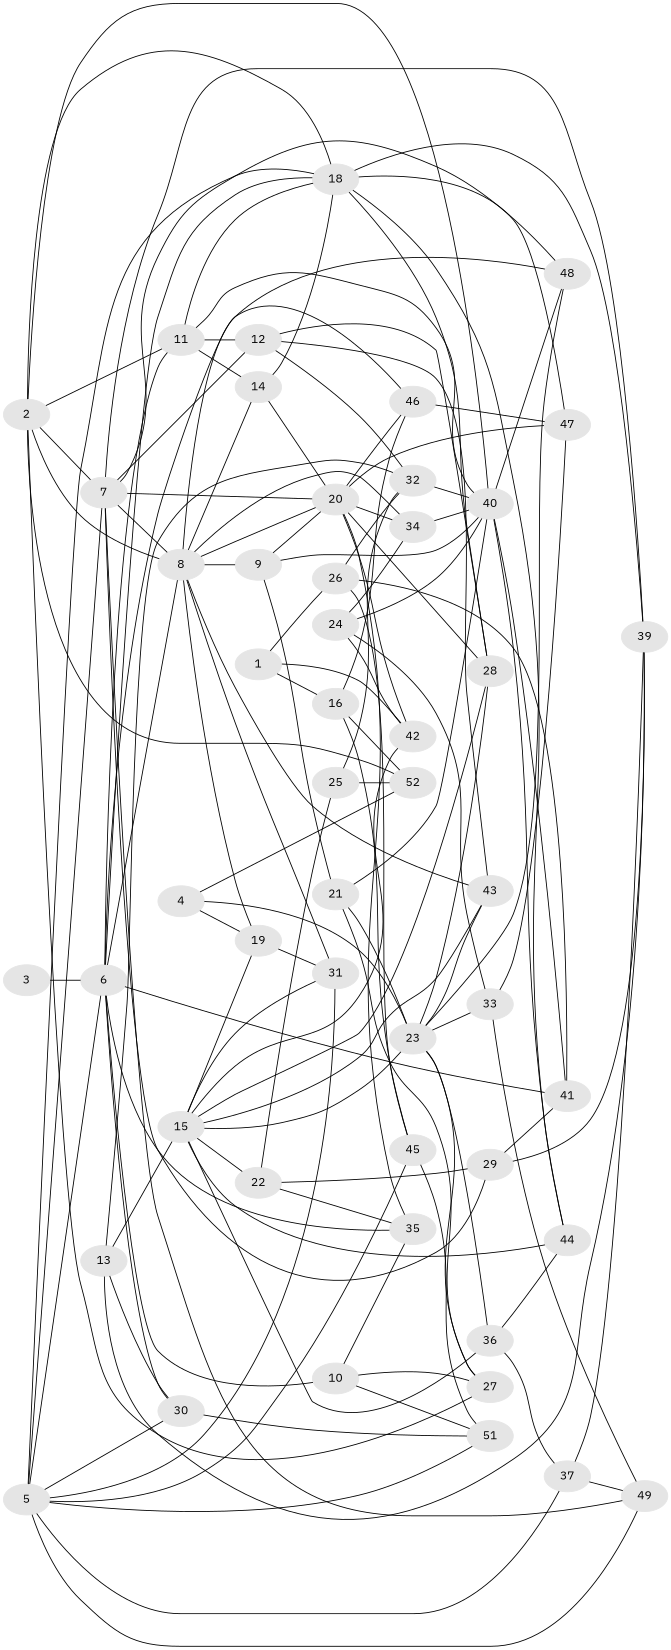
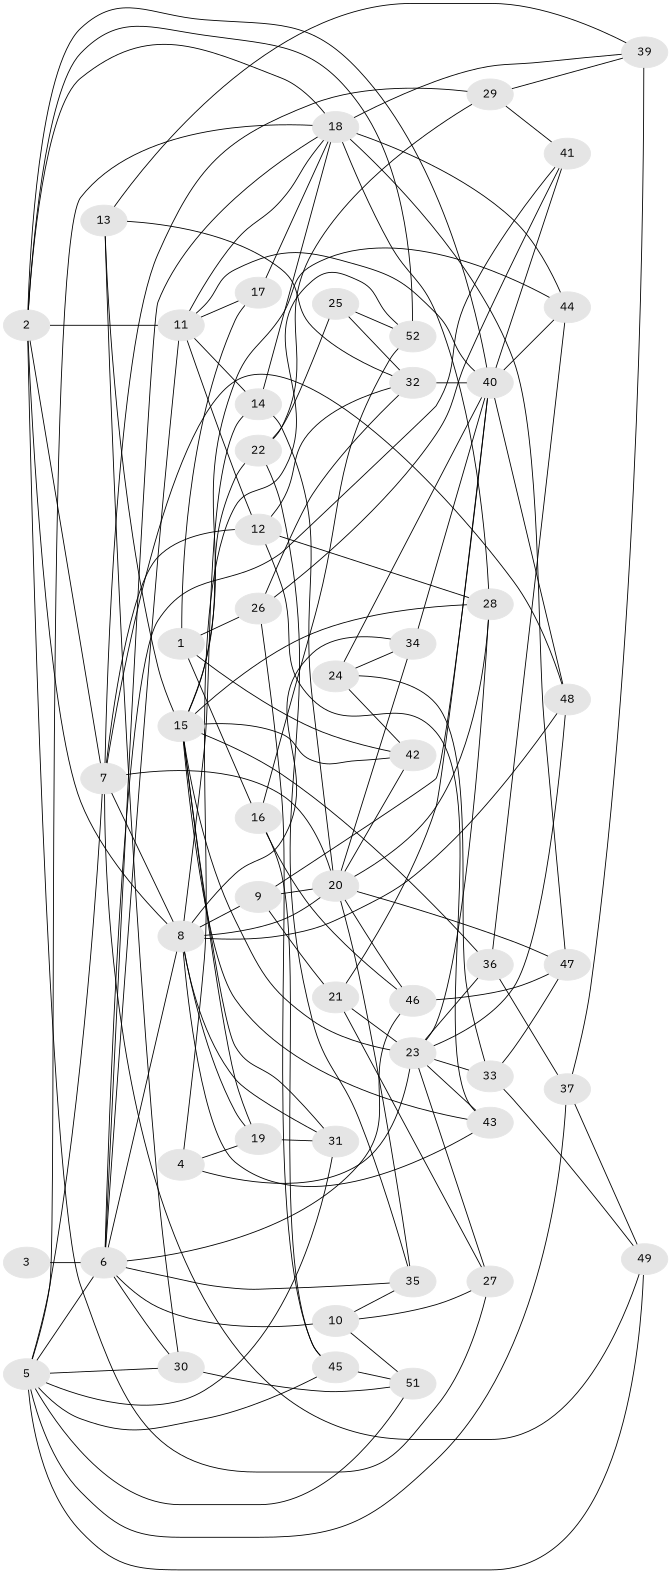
(446, 69) -> none
none -> (258, 293)
